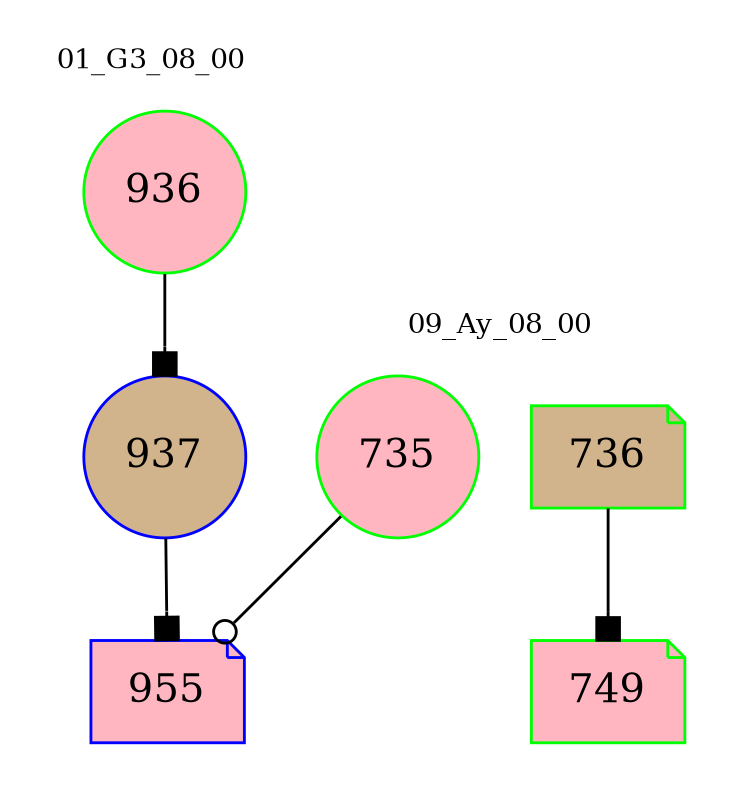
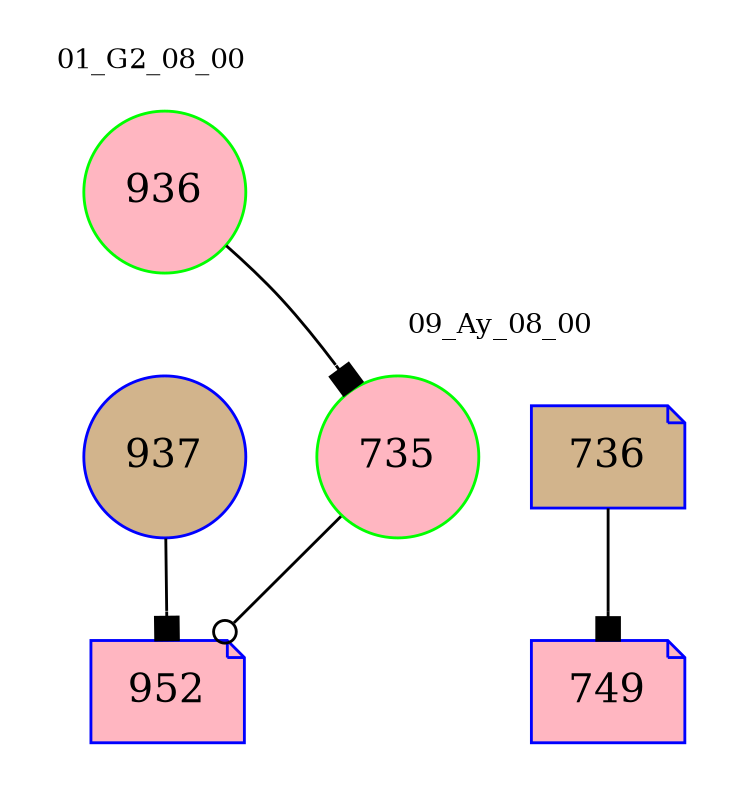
(152, 61) -> (152, 61)
(165, 310) -> (311, 333)
(608, 457) -> (608, 457)
(168, 692) -> (168, 692)
(608, 692) -> (608, 692)
